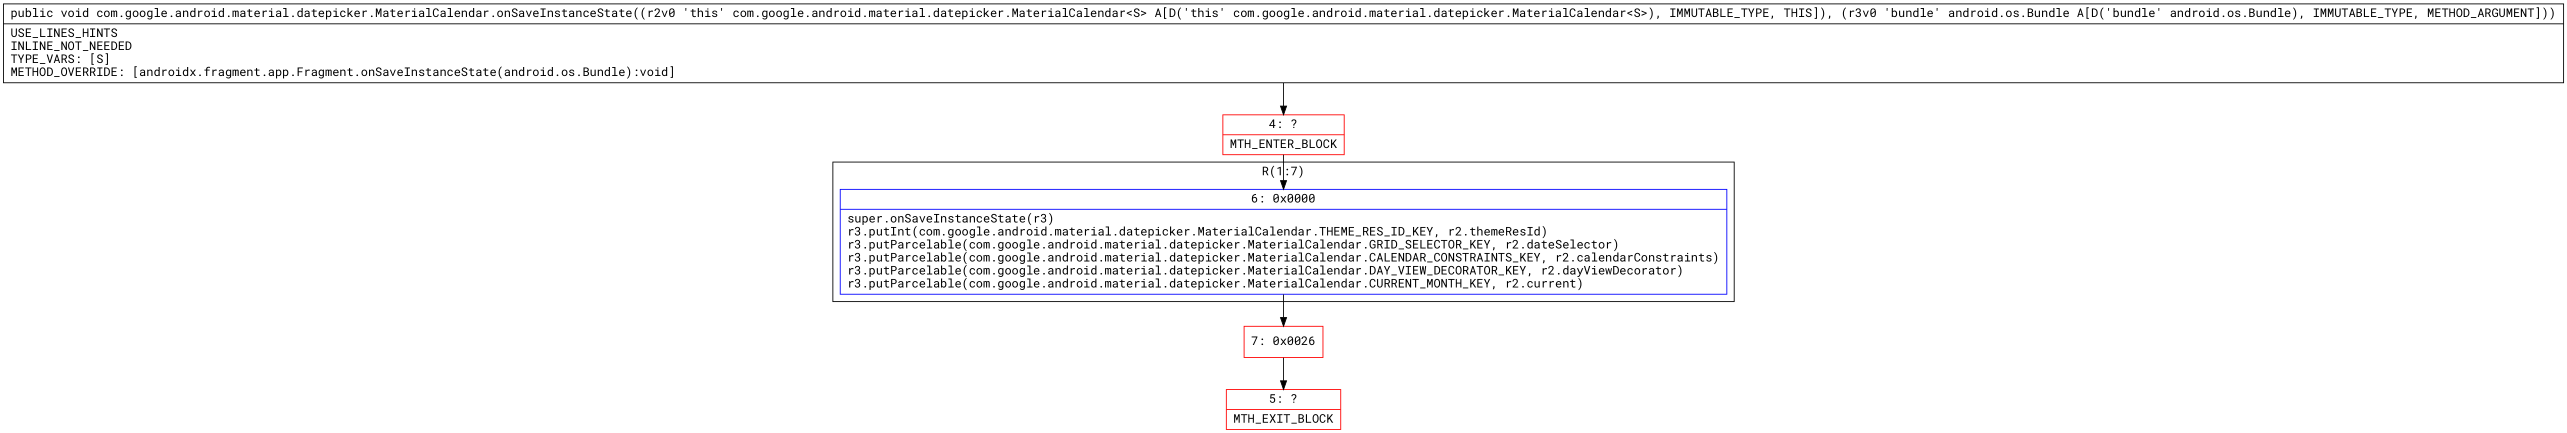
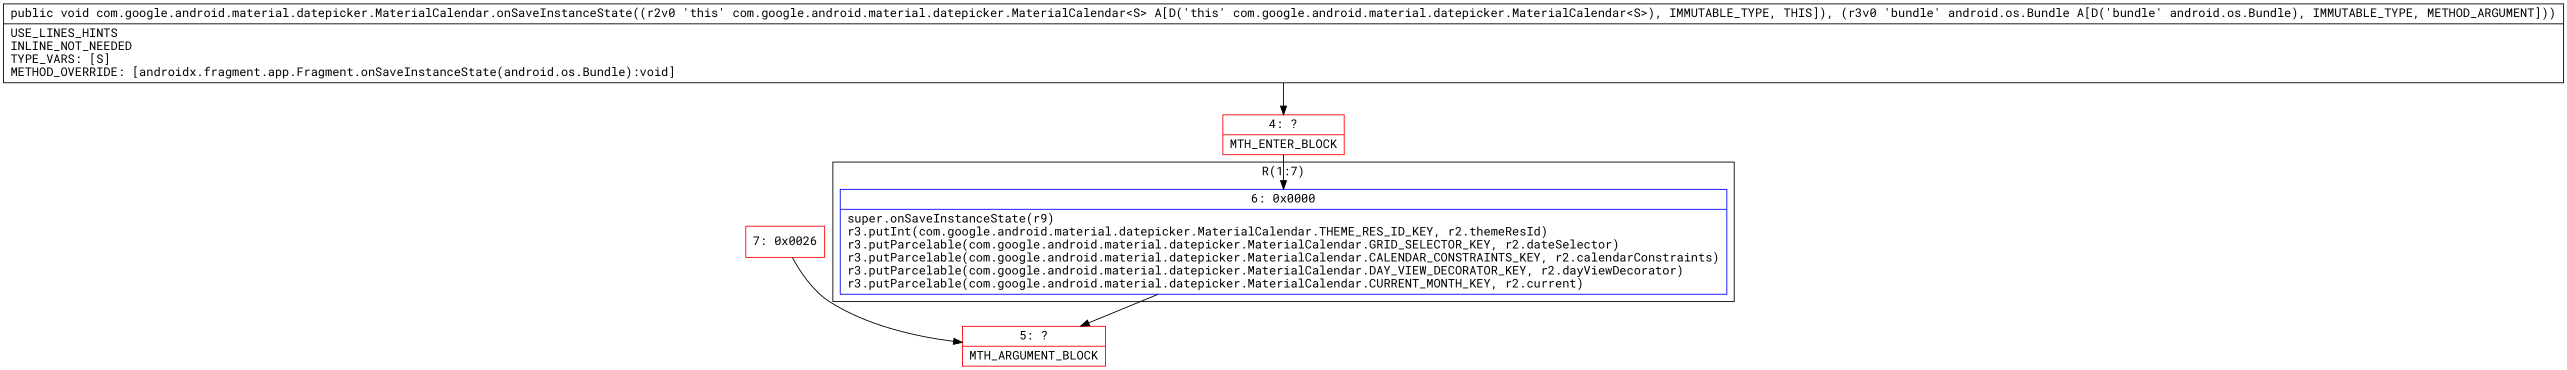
(951, 219) -> (951, 219)
(1284, 307) -> (1123, 309)
(1284, 419) -> (1034, 356)
